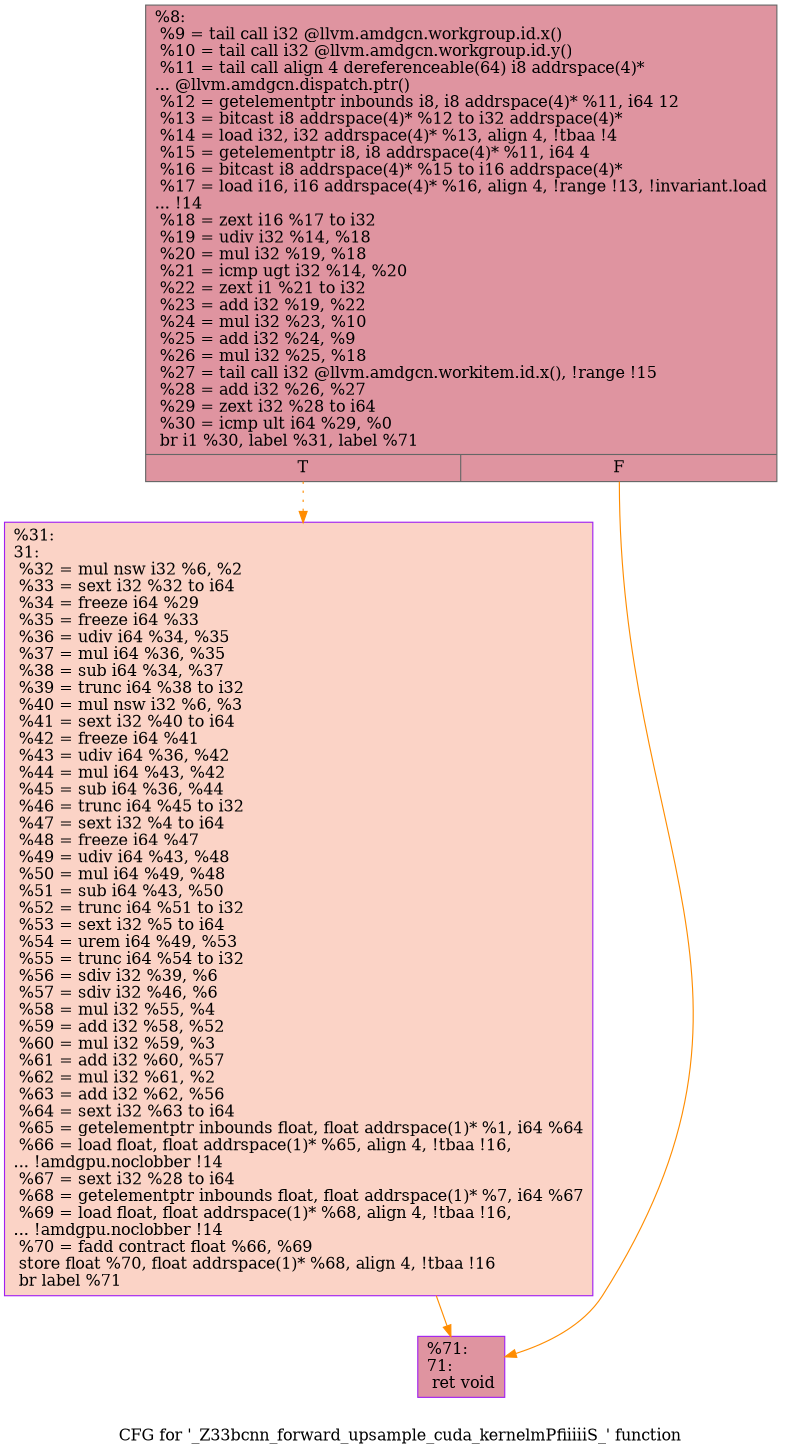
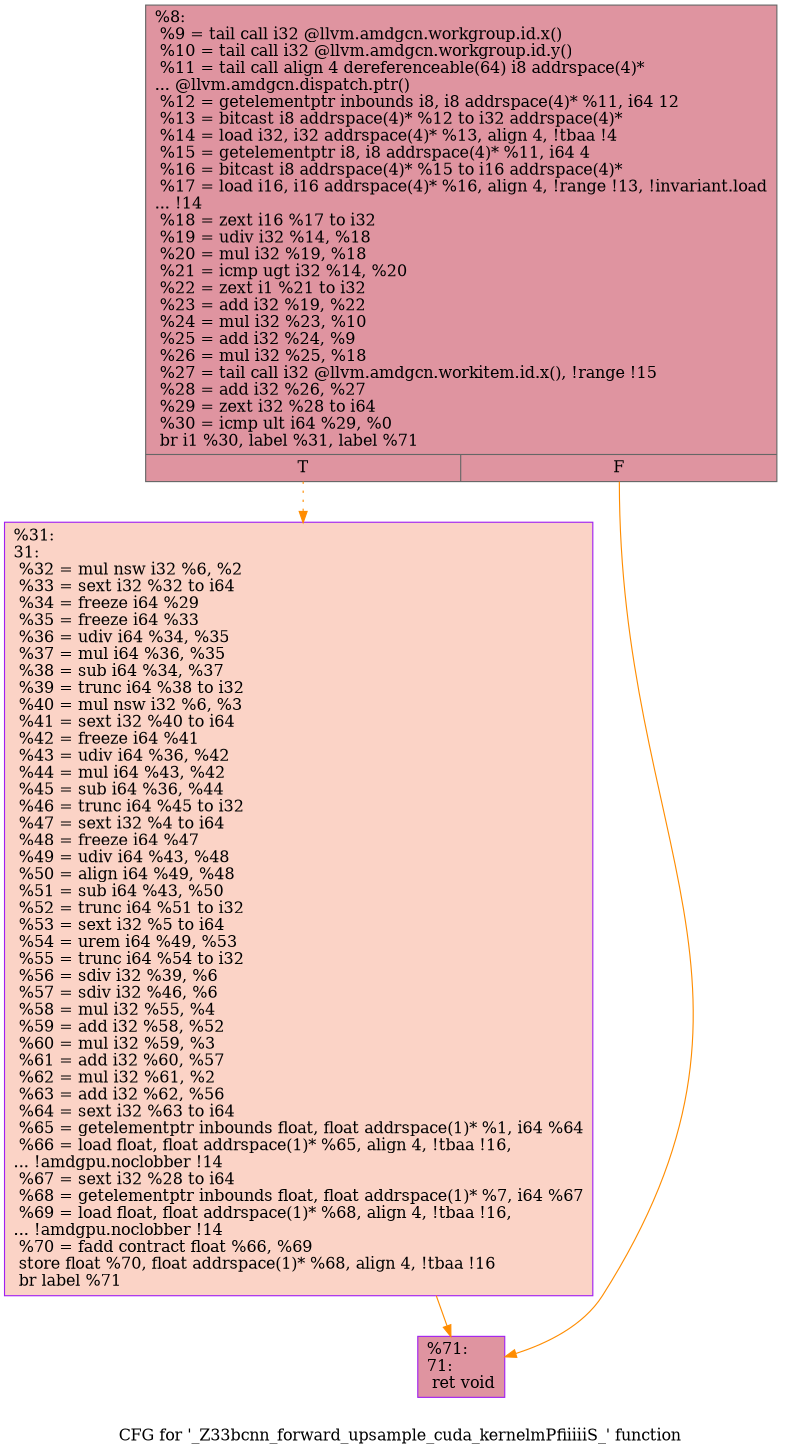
(120, 875) -> (124, 875)
